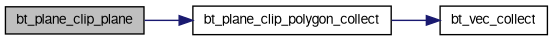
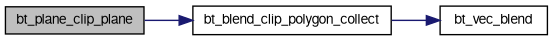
(292, 20) -> (292, 20)
(494, 20) -> (494, 20)
